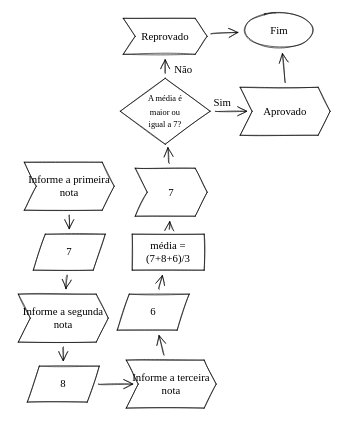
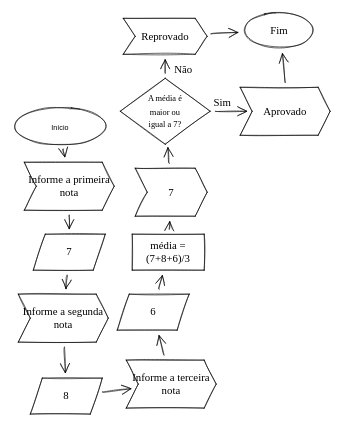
none -> (60, 126)
none -> (64, 151)
(63, 384) -> (66, 396)
